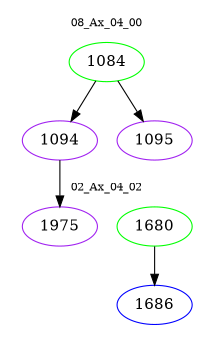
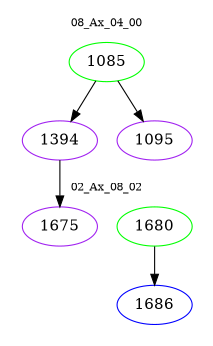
(107, 62) -> (107, 62)
(60, 140) -> (60, 140)
(107, 188) -> (107, 188)
(60, 226) -> (60, 226)
